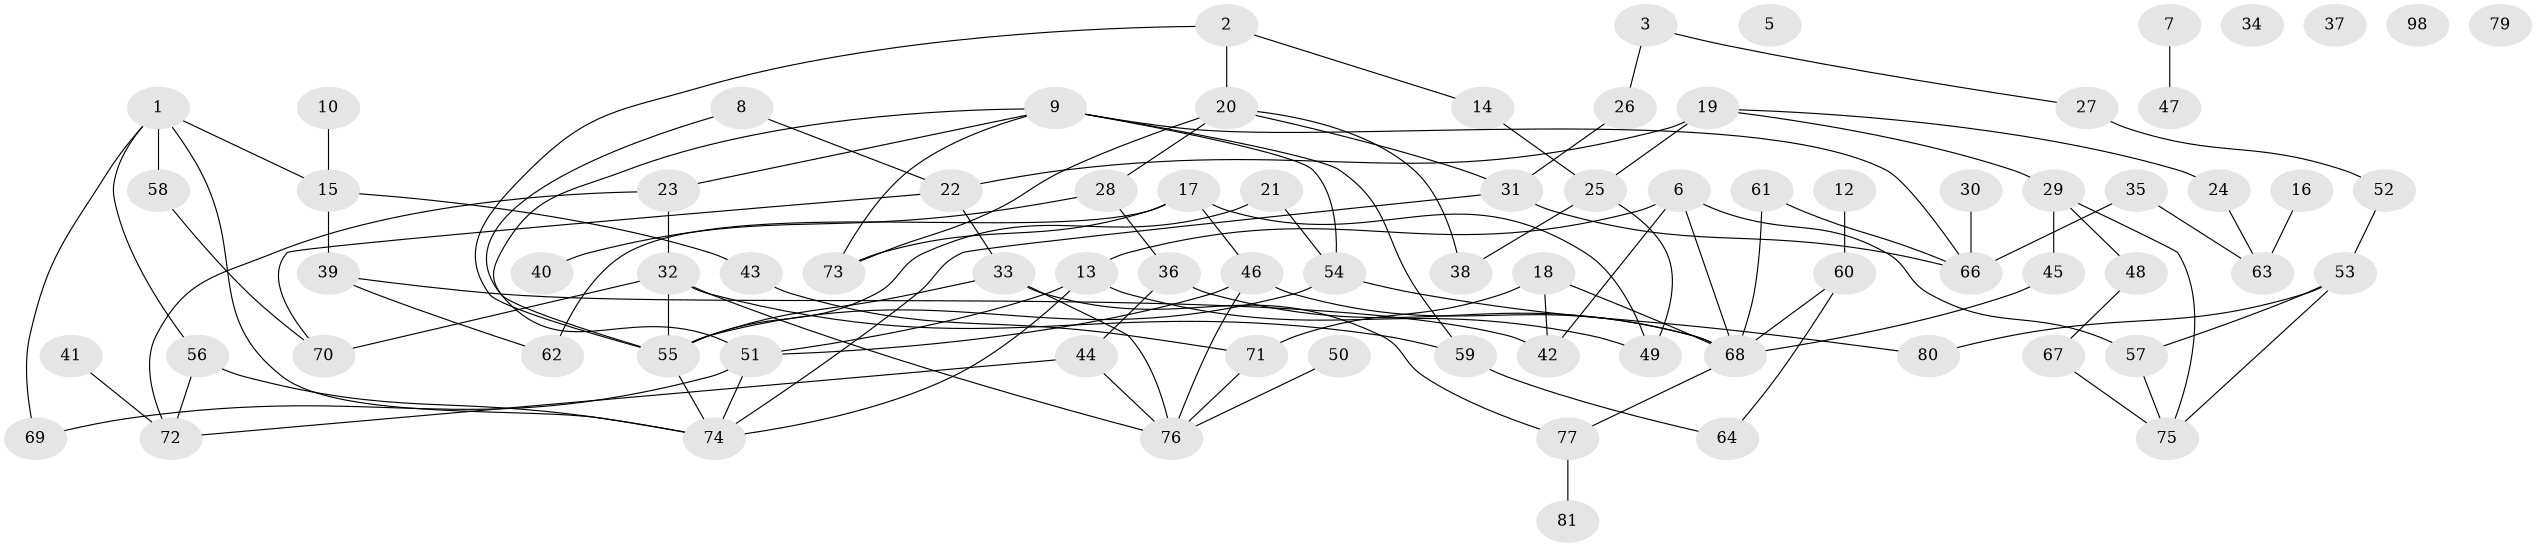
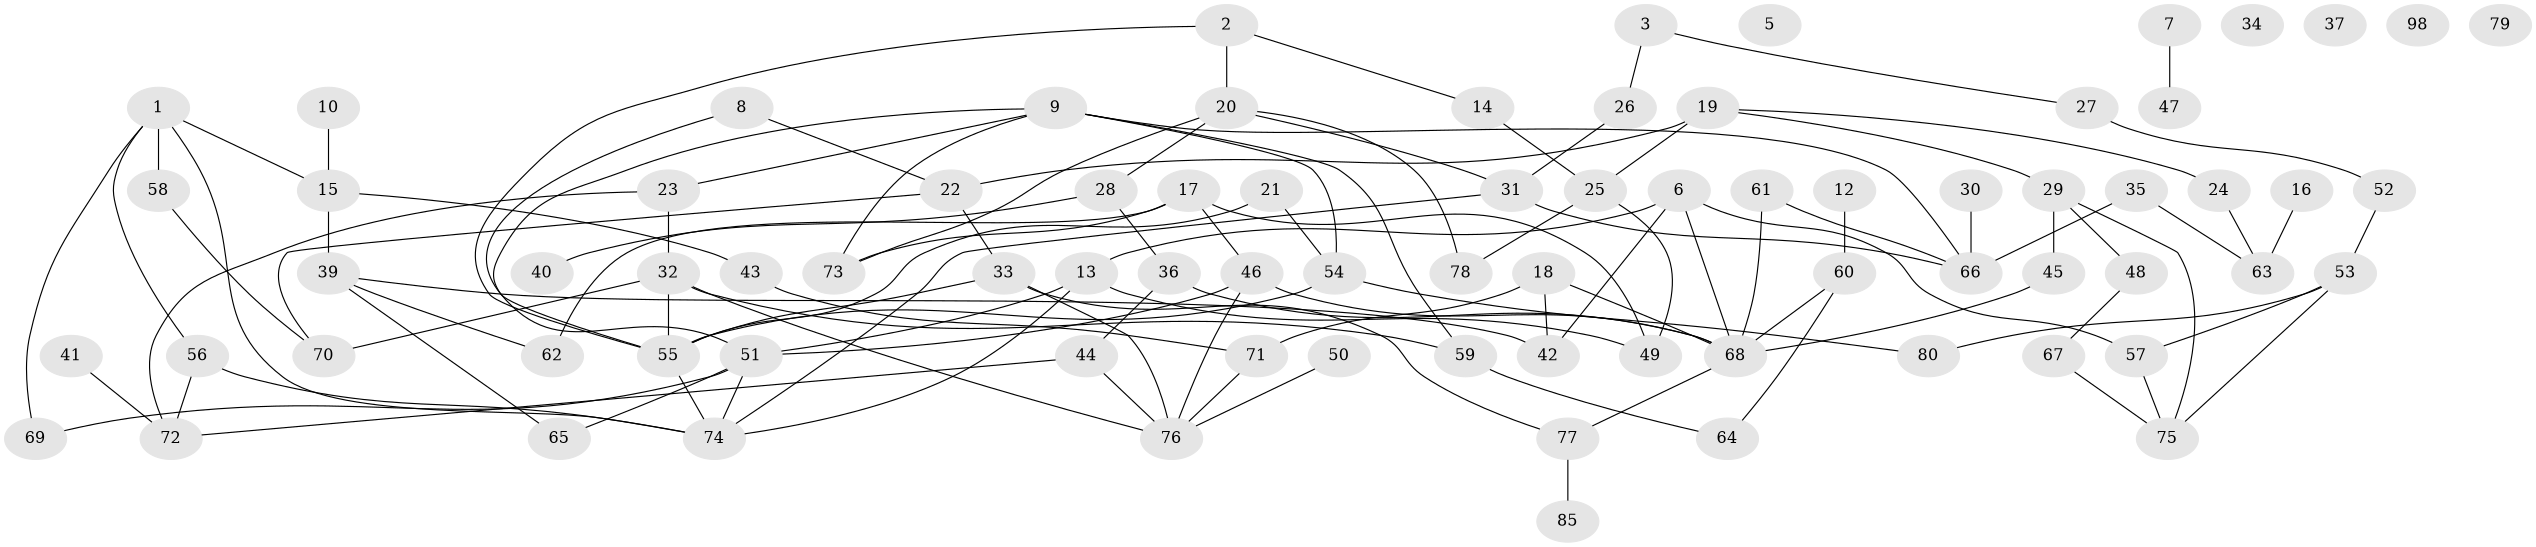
(1461, 273) -> (1461, 273)
none -> (559, 439)
(1568, 521) -> (1568, 521)
